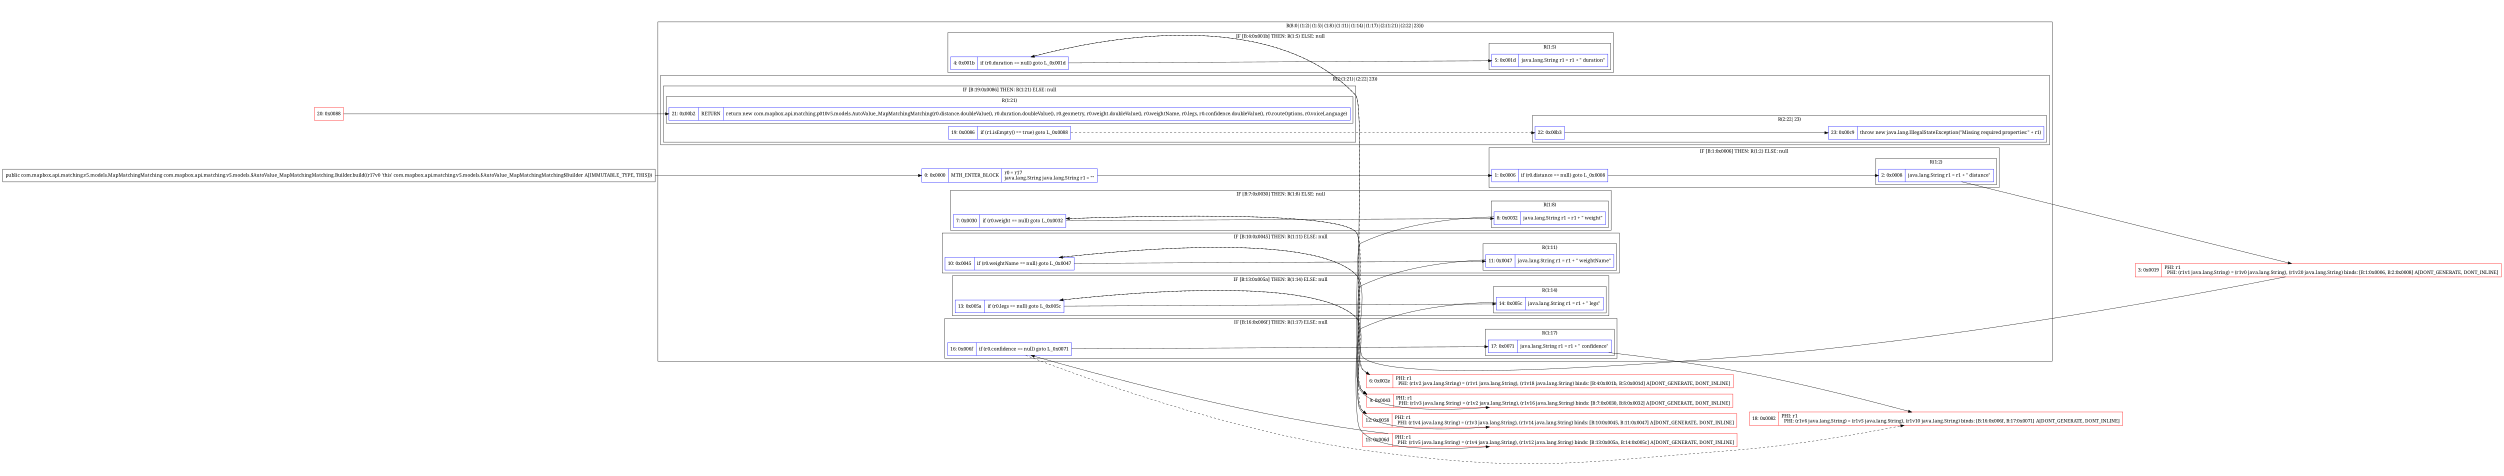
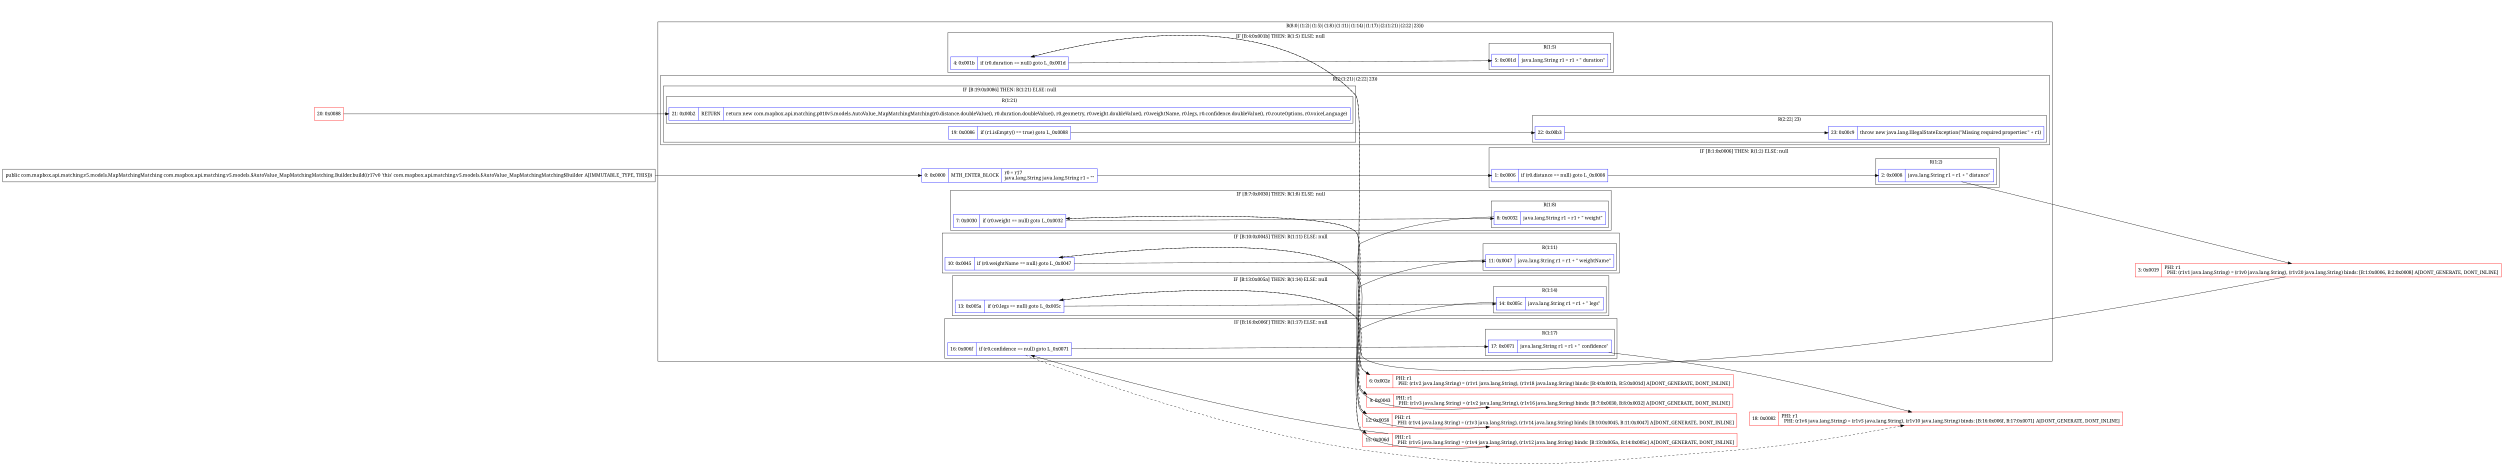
(1301, 133) -> (1301, 133)
(1249, 292) -> (1268, 292)
